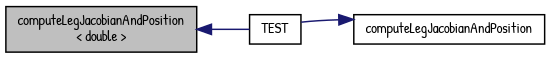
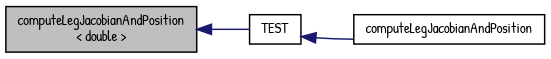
(320, 21) -> (335, 39)
